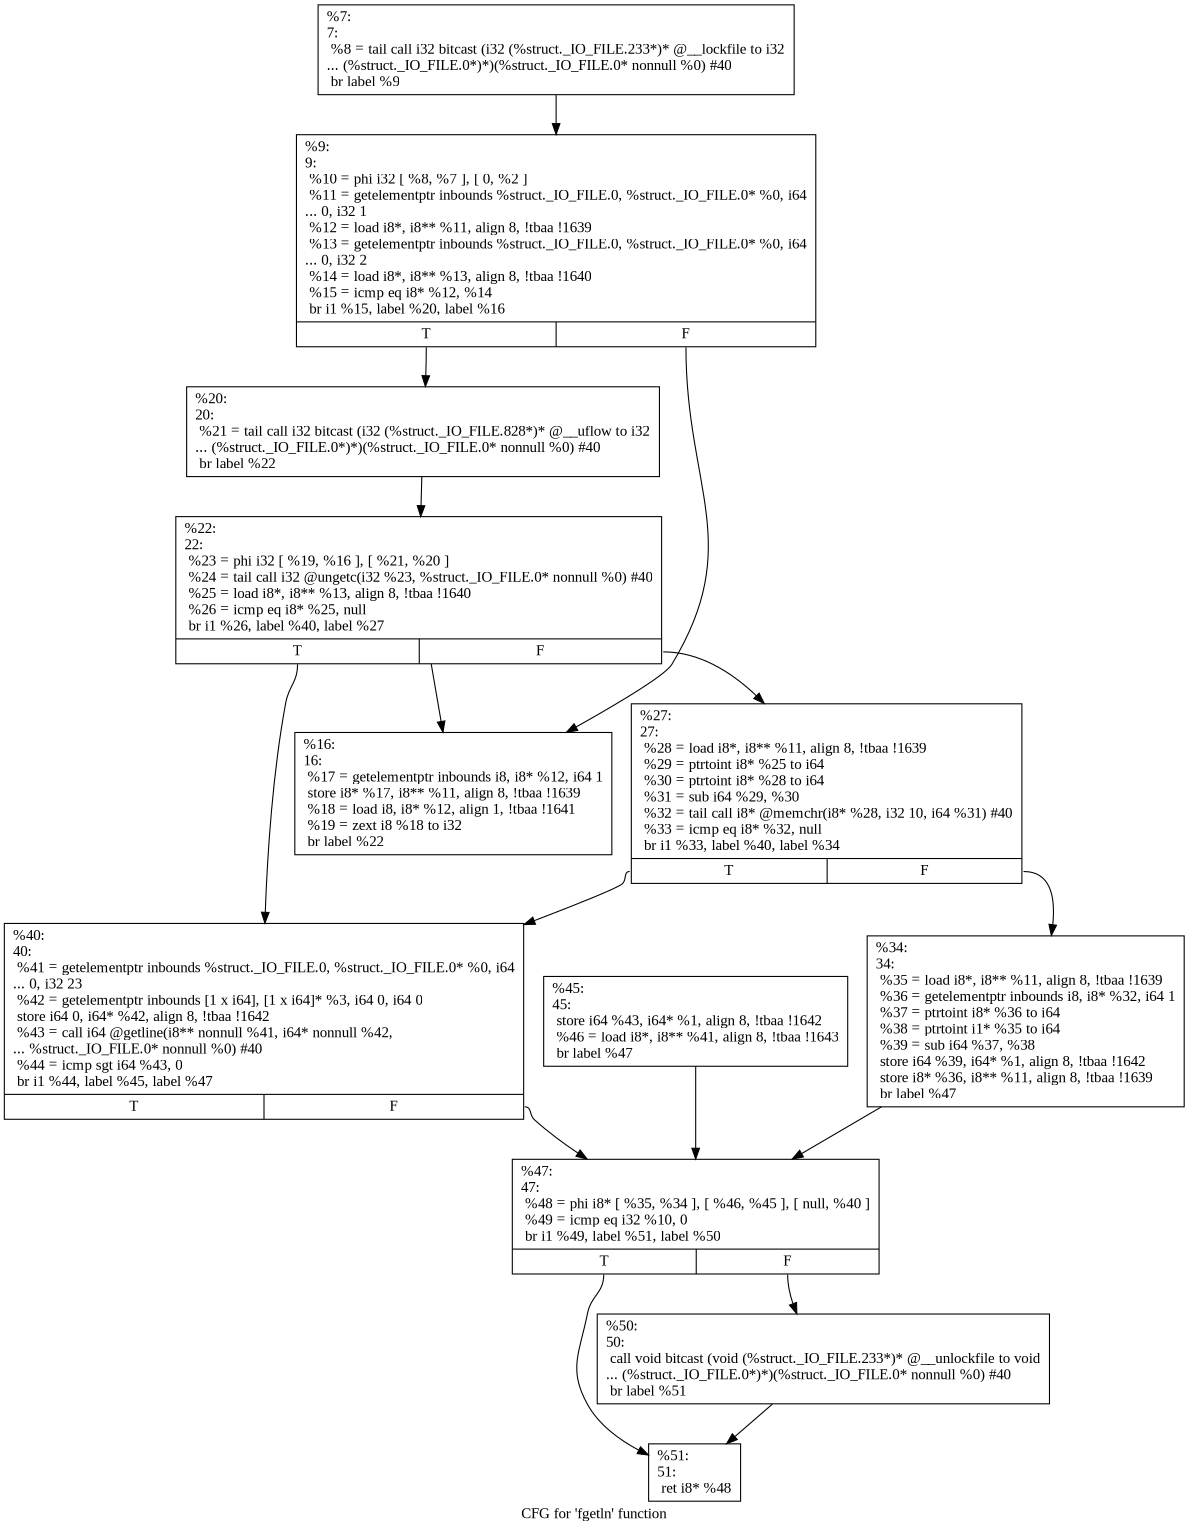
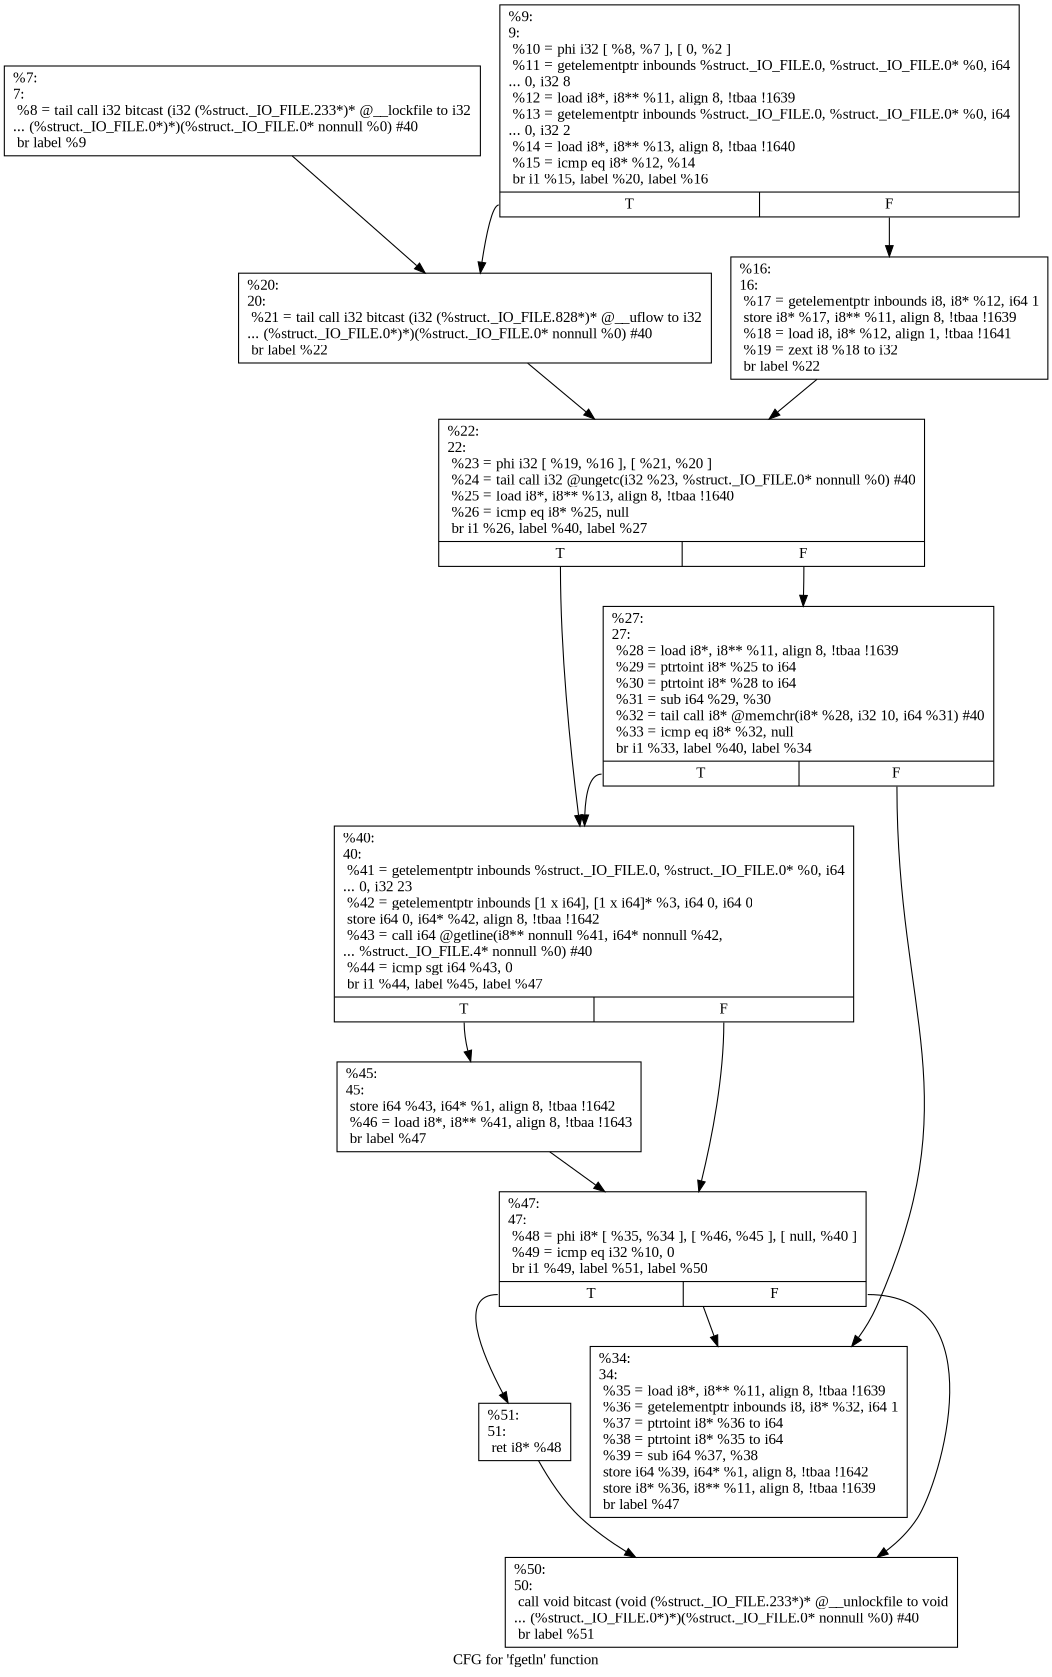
(556, 109) -> (354, 211)
(336, 212) -> (540, 82)
(436, 693) -> (797, 396)
(968, 1029) -> (691, 1440)
none -> (465, 1037)
(138, 1049) -> (468, 952)
(842, 1130) -> (709, 1321)
(754, 1420) -> (576, 1513)
